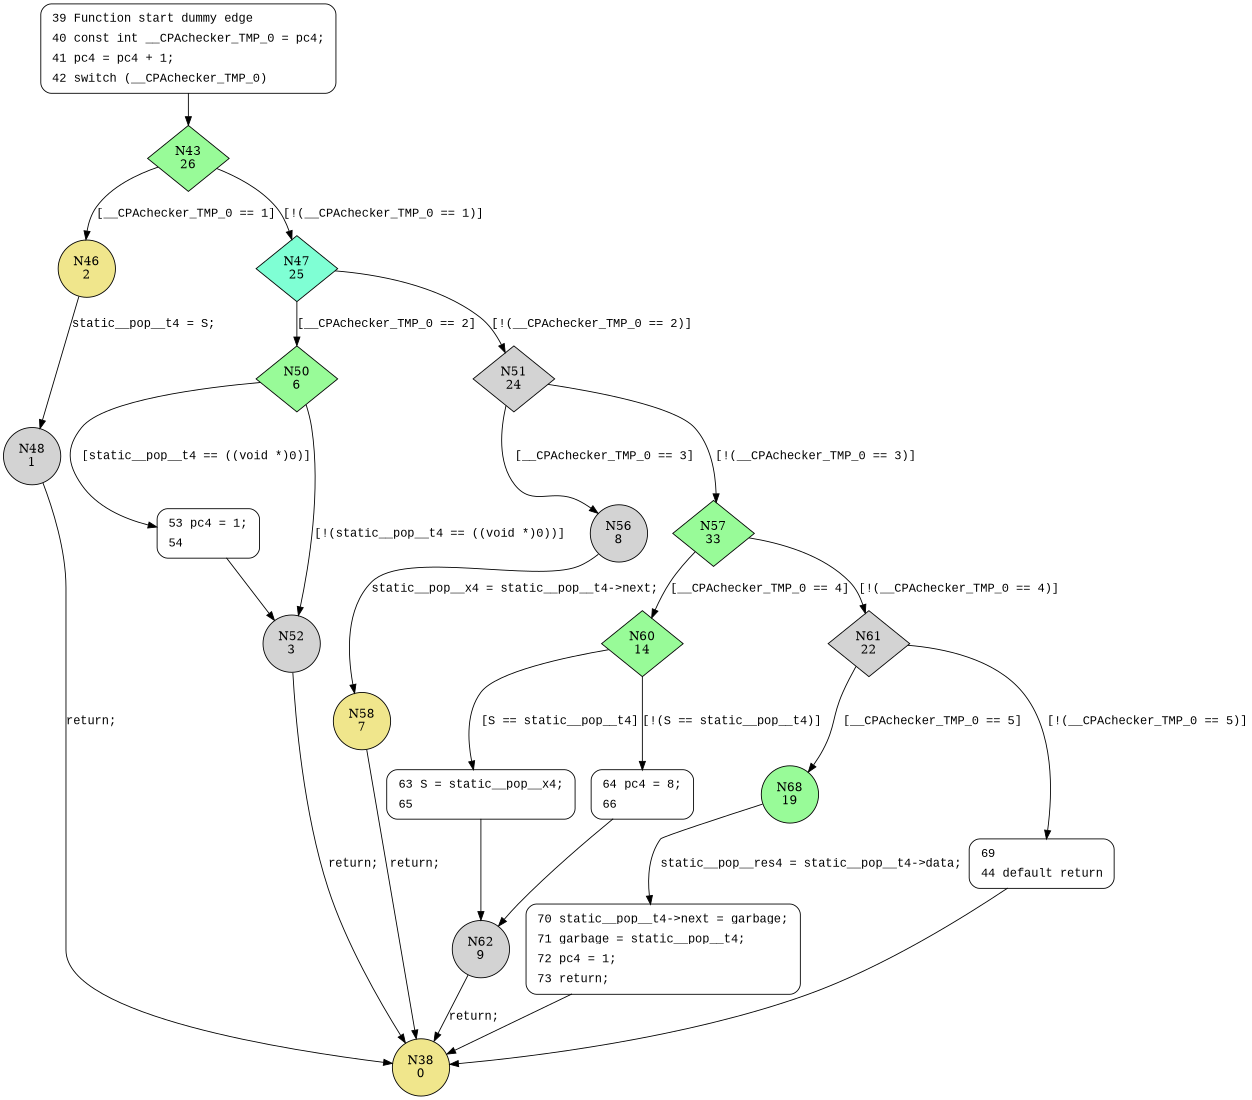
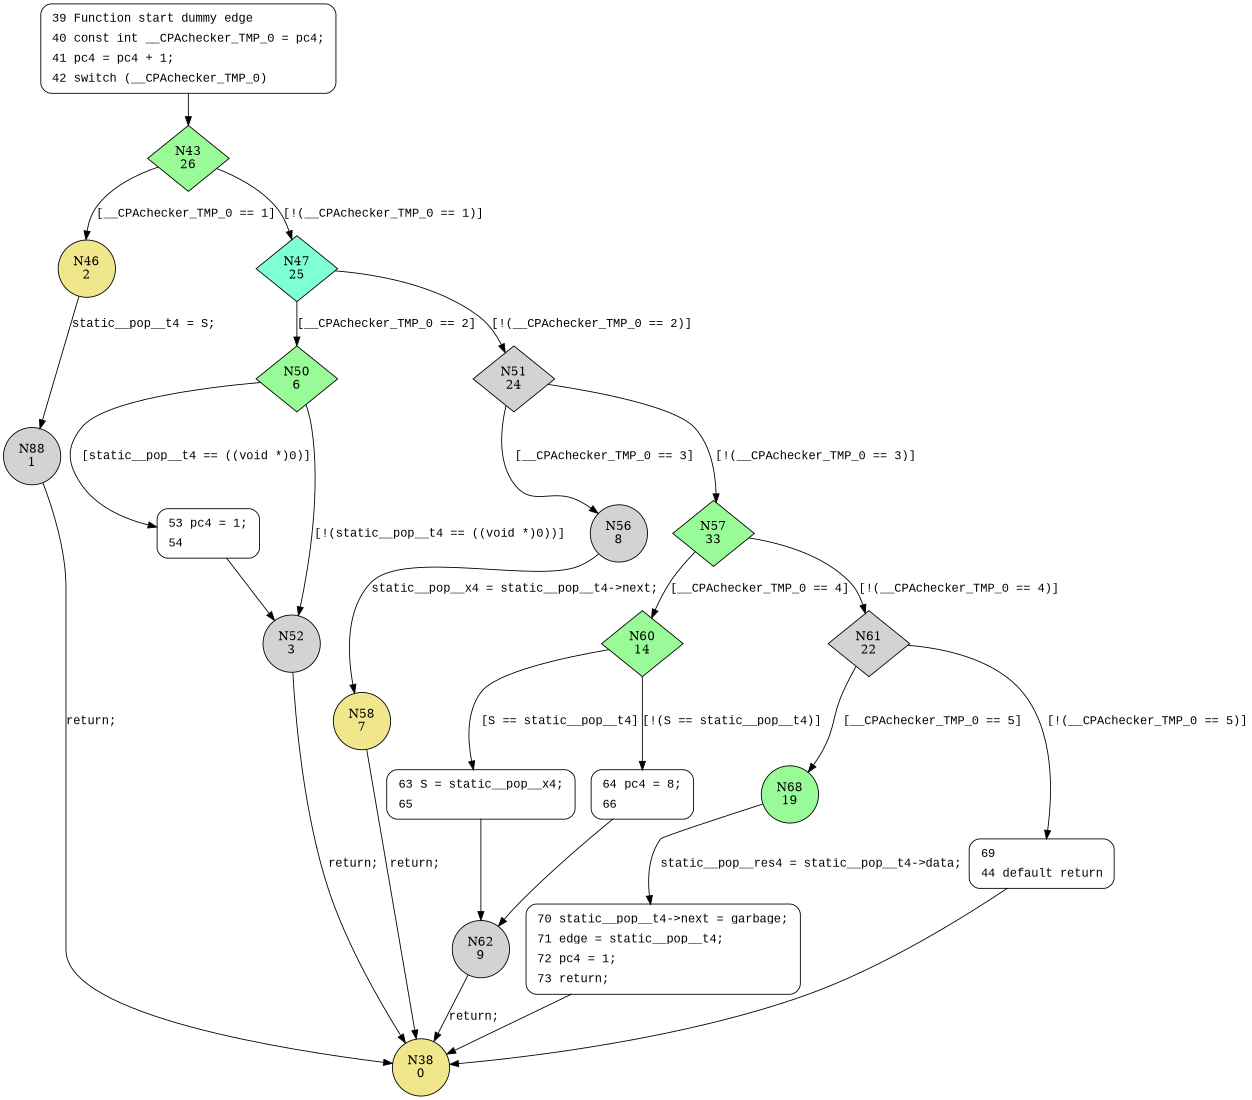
(32, 456) -> (32, 456)
(652, 939) -> (641, 939)
